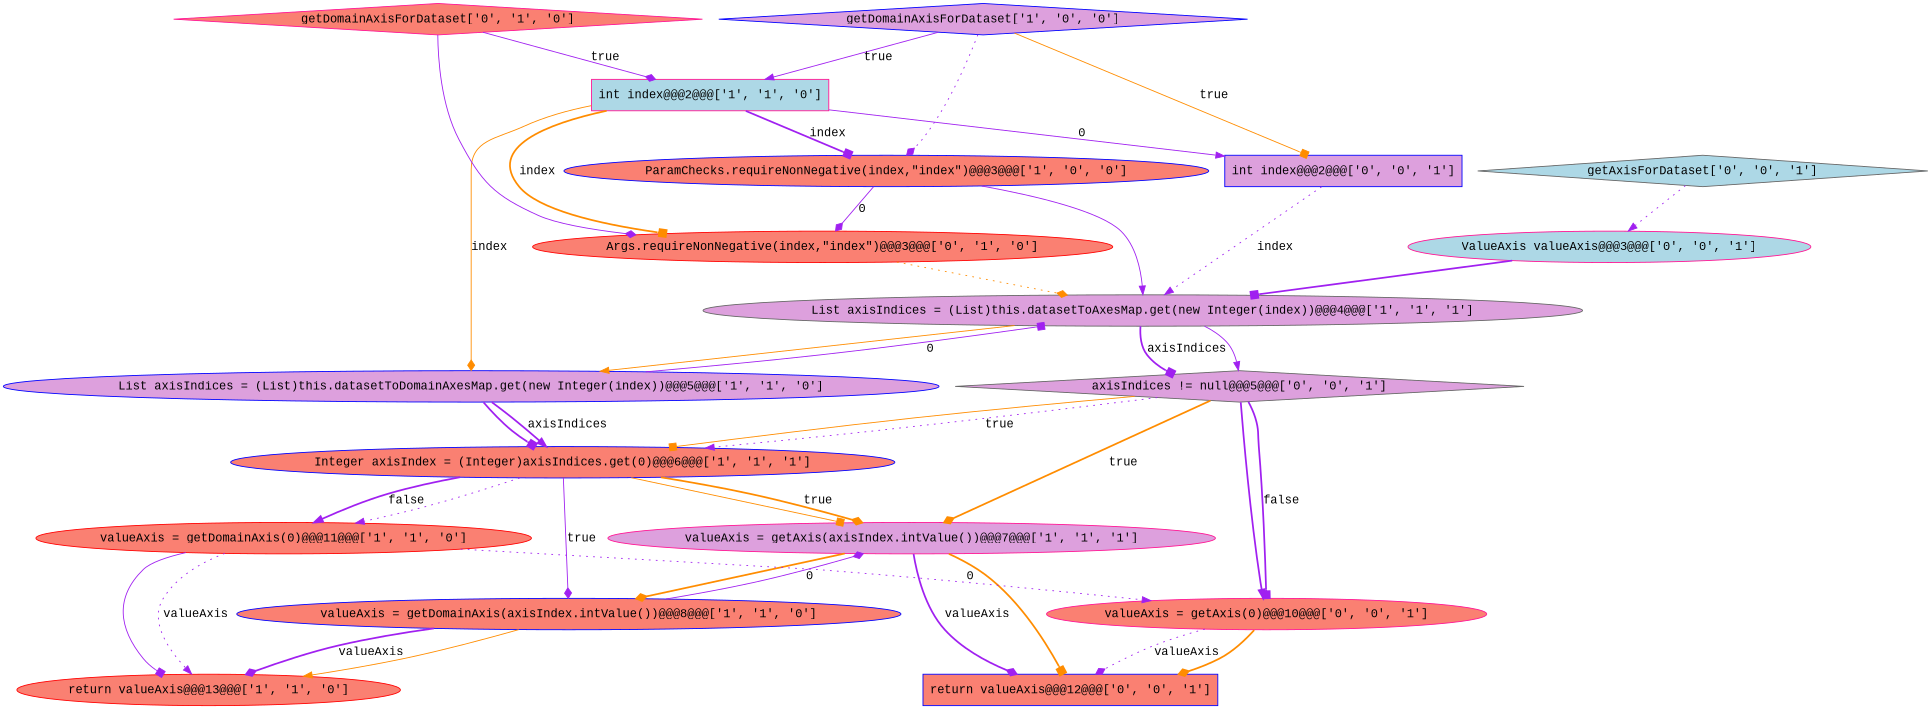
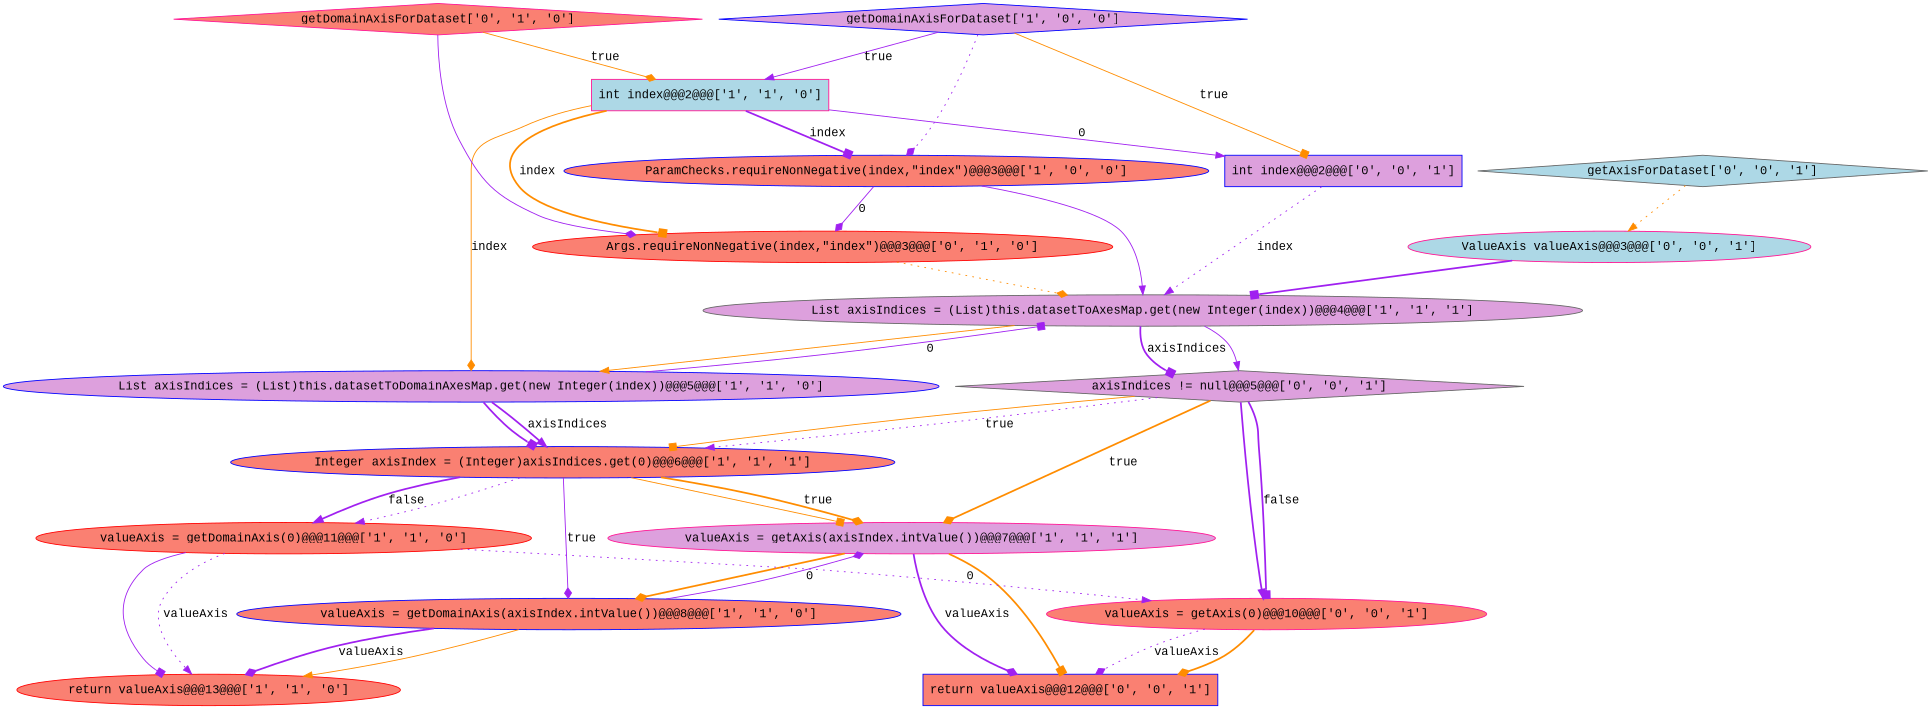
(564, 54) -> (564, 54)
(1660, 206) -> (1660, 206)
